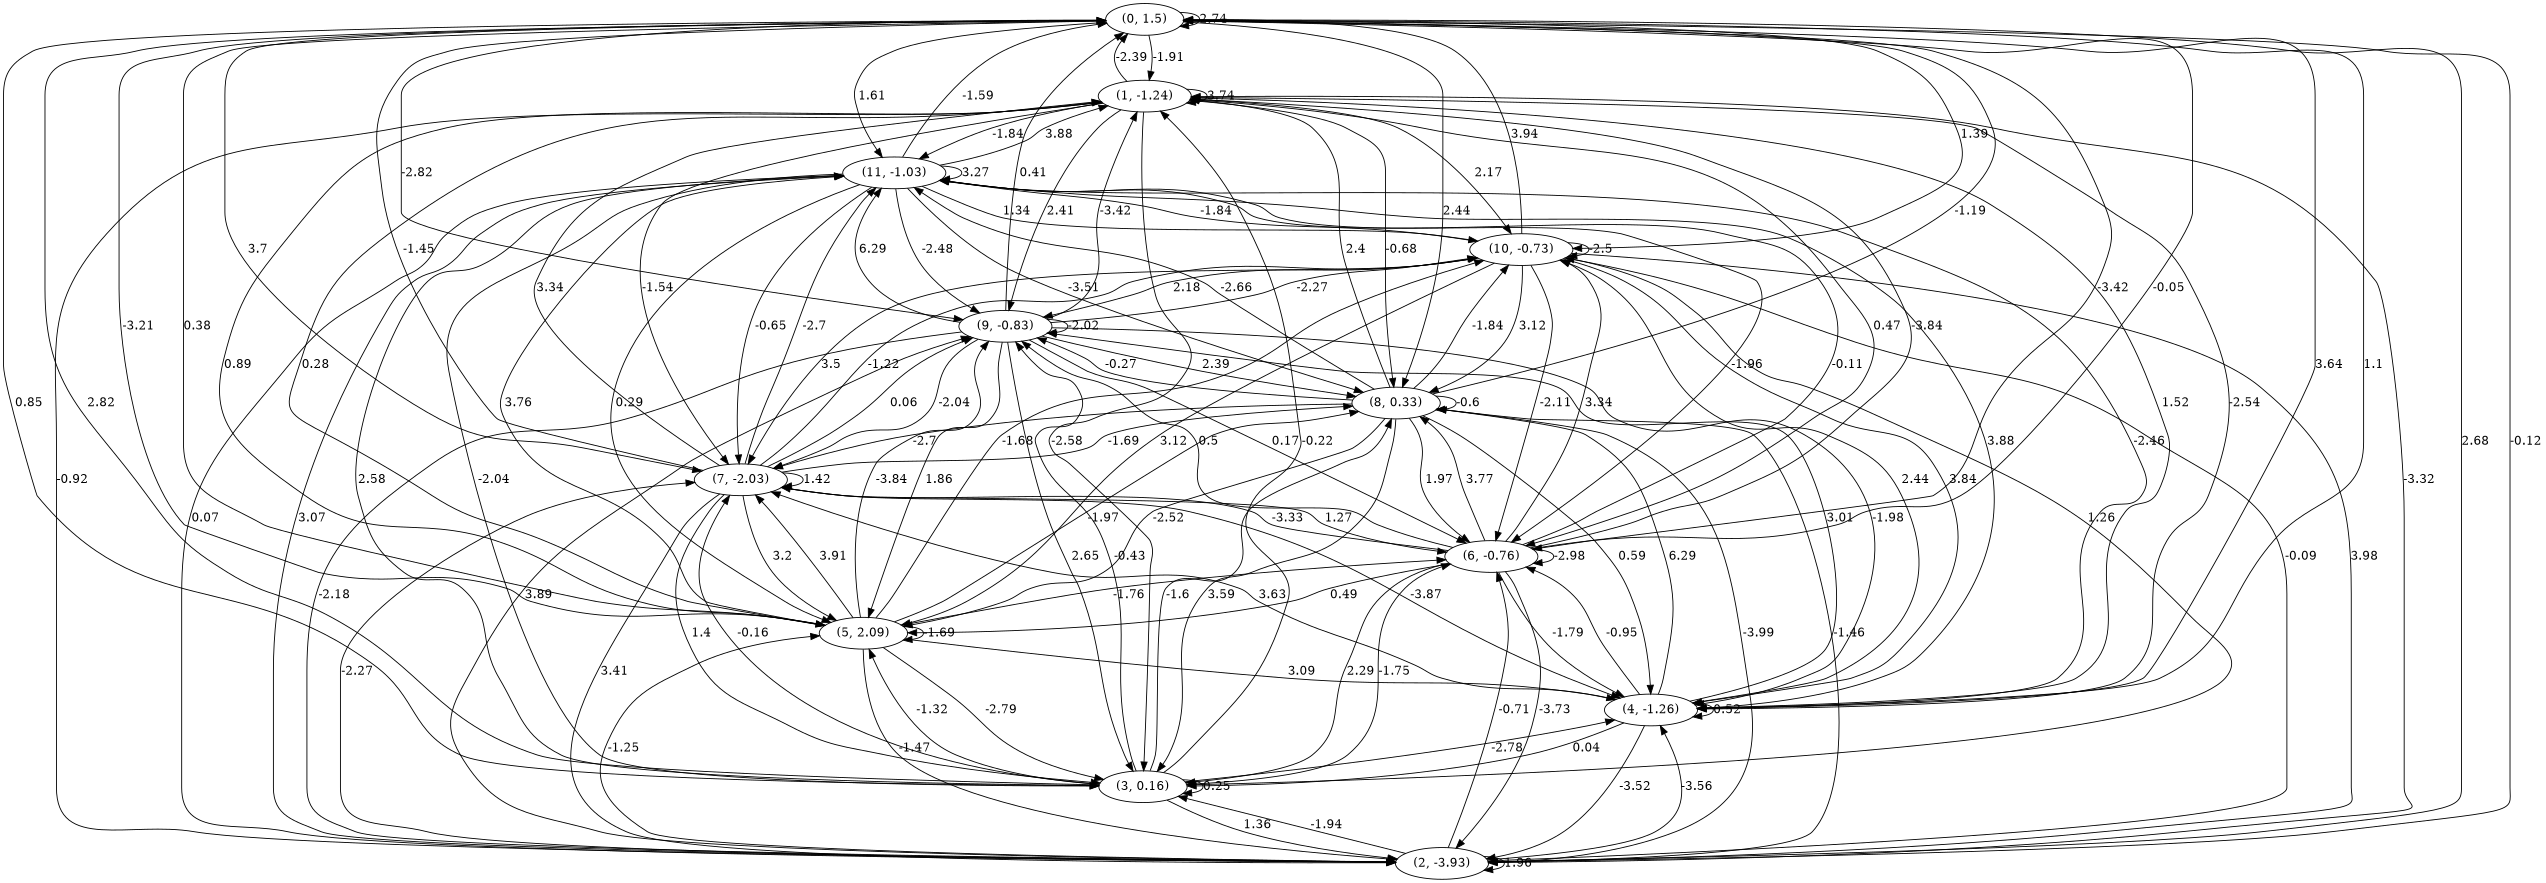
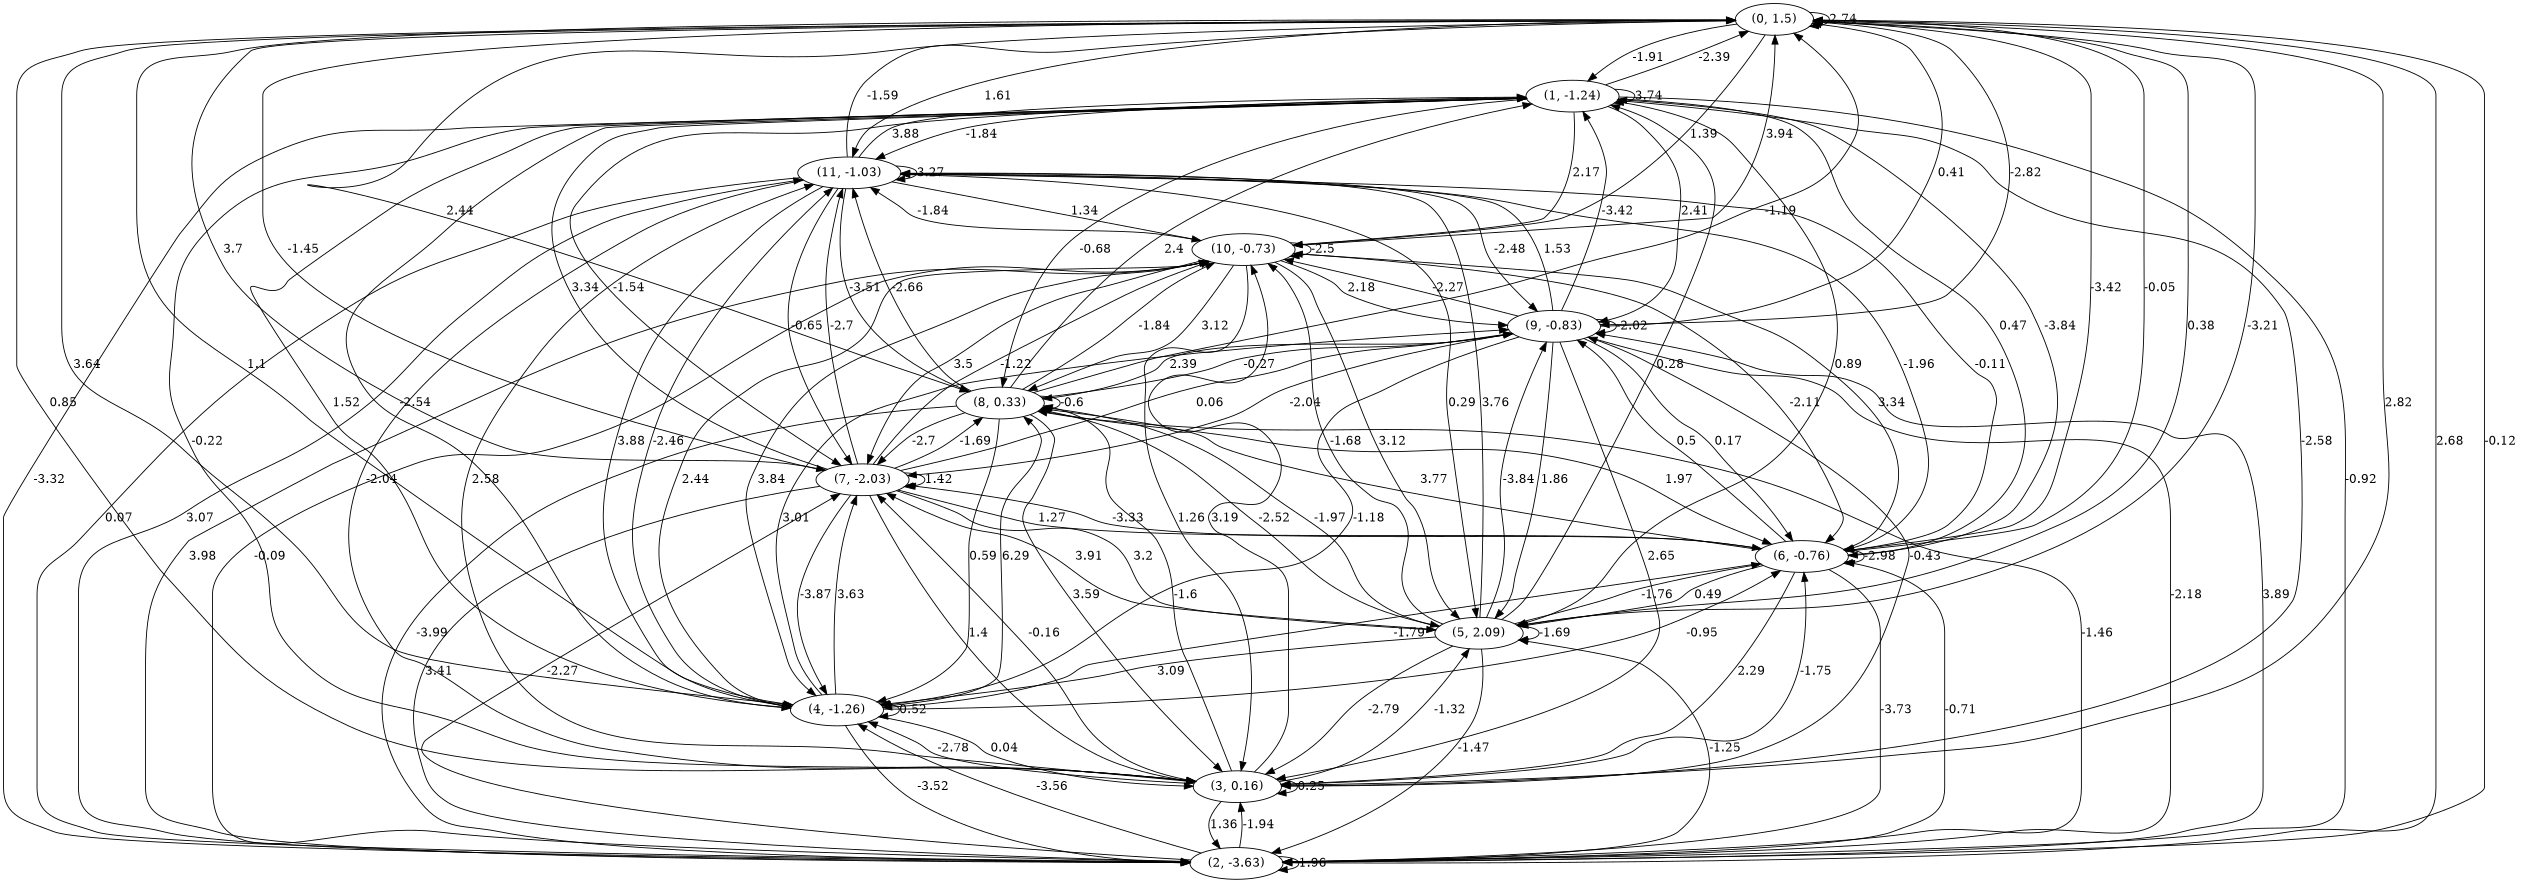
(873, 250) -> (1558, 250)
none -> (1281, 471)
(1889, 518) -> (1369, 518)
(1442, 863) -> (1236, 863)
